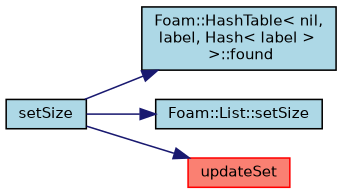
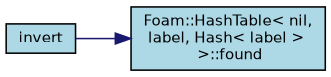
(46, 114) -> (41, 39)
(239, 114) -> none
(239, 173) -> none
